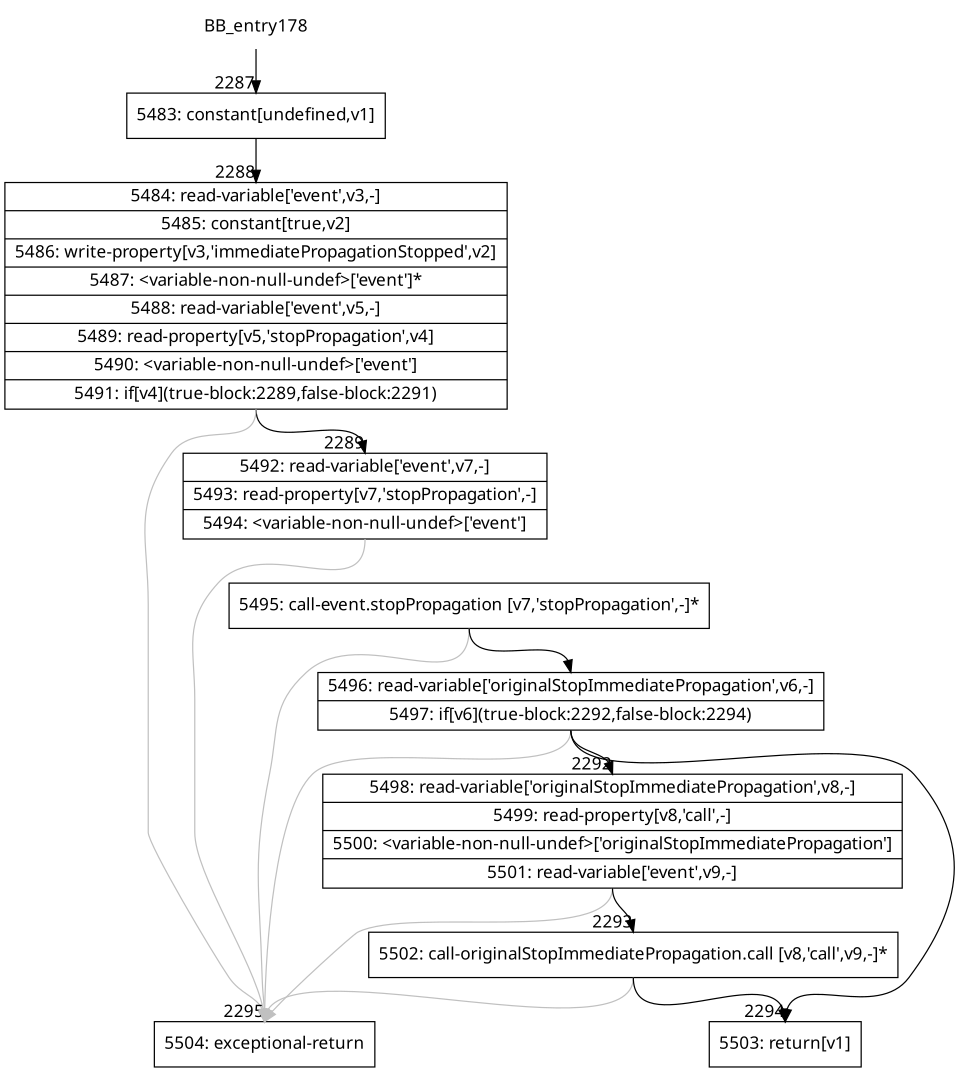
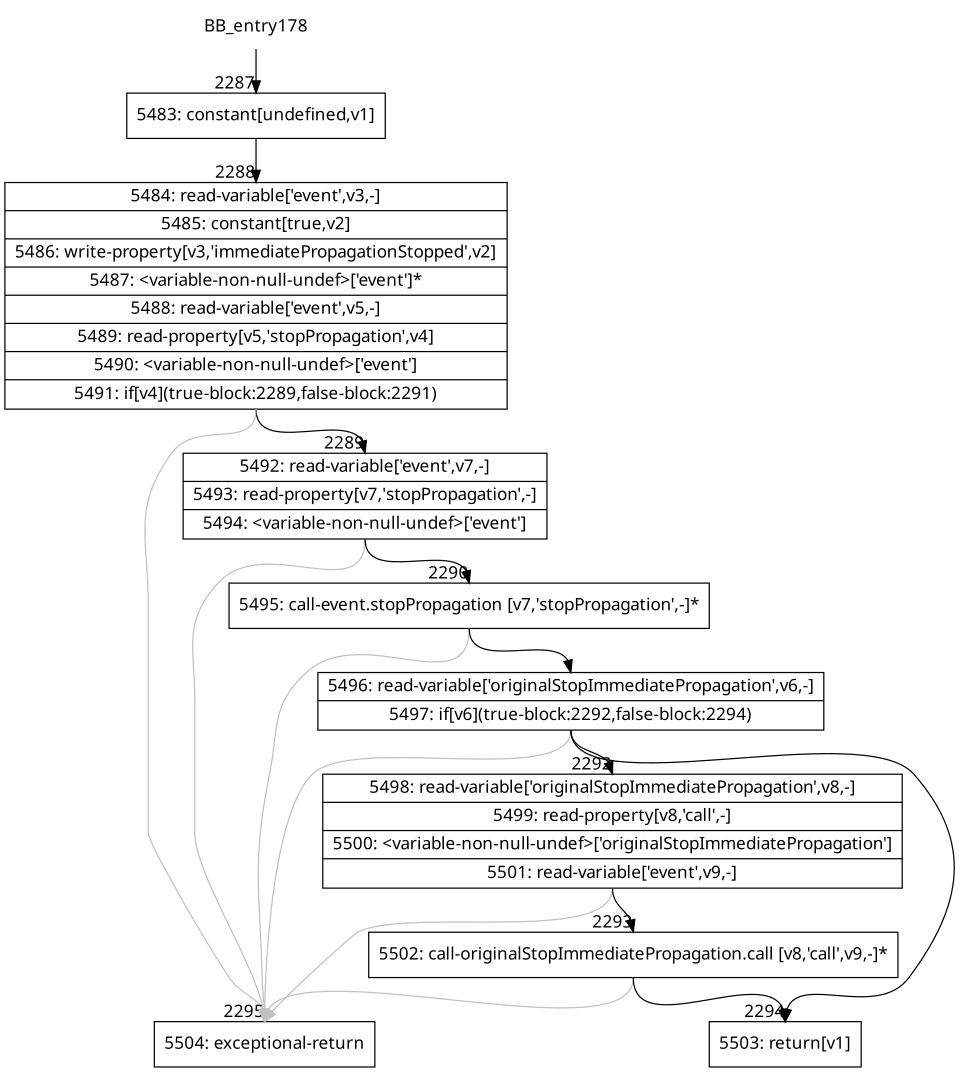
none -> (411, 561)
